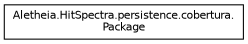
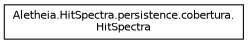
(124, 22) -> (124, 22)
